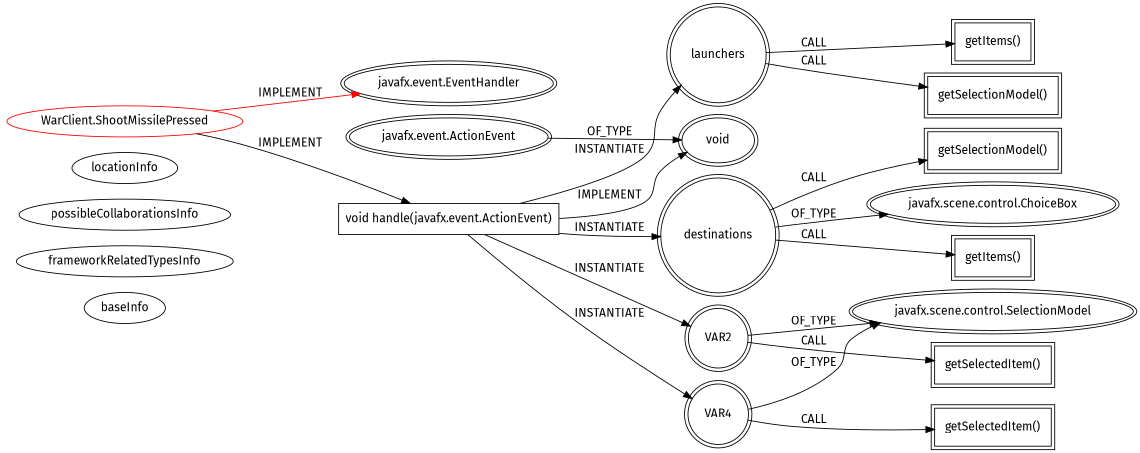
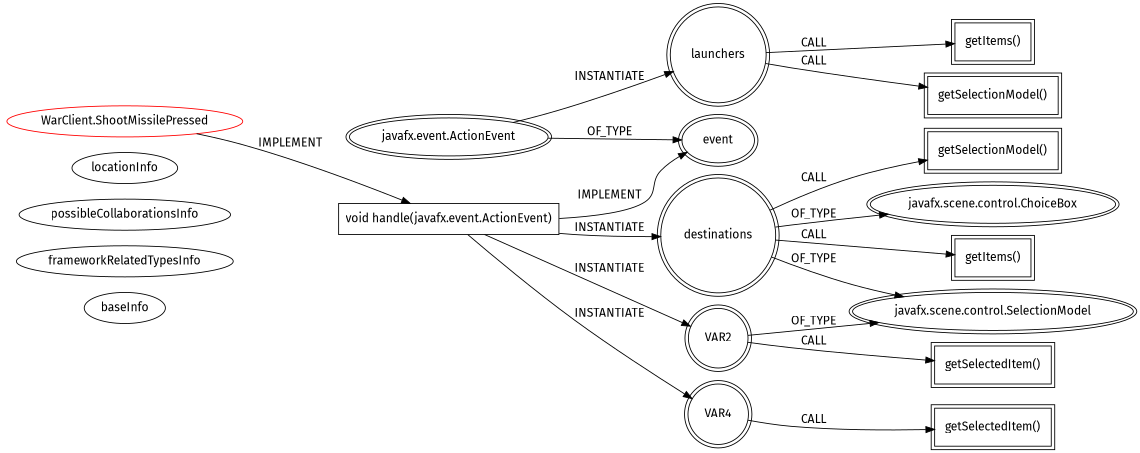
(449, 83) -> none
(718, 140) -> (718, 140)
(619, 172) -> (590, 101)
(821, 381) -> (833, 279)
